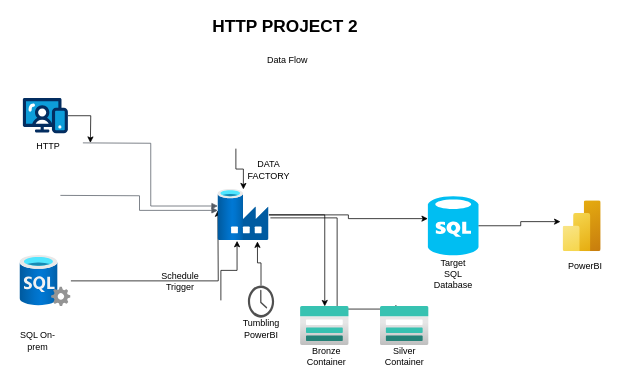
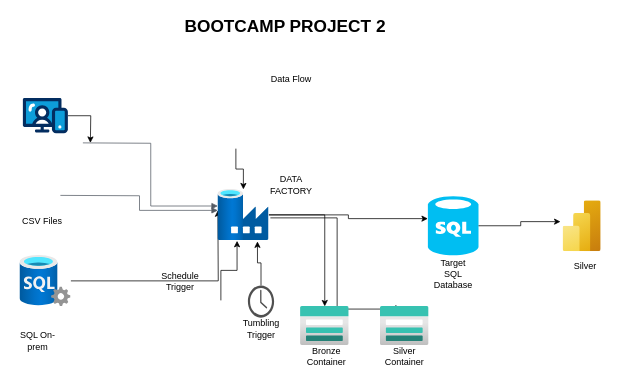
(285, 27) -> (285, 27)
(288, 60) -> (291, 79)
(48, 147) -> none
(269, 170) -> (291, 185)
none -> (42, 222)
(585, 267) -> (585, 267)
(261, 329) -> (261, 329)
